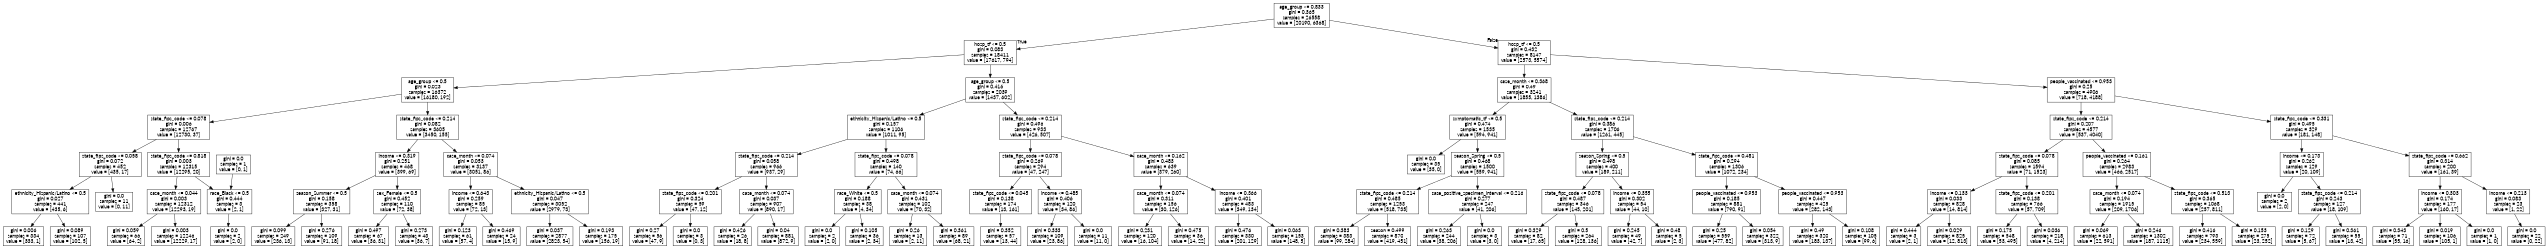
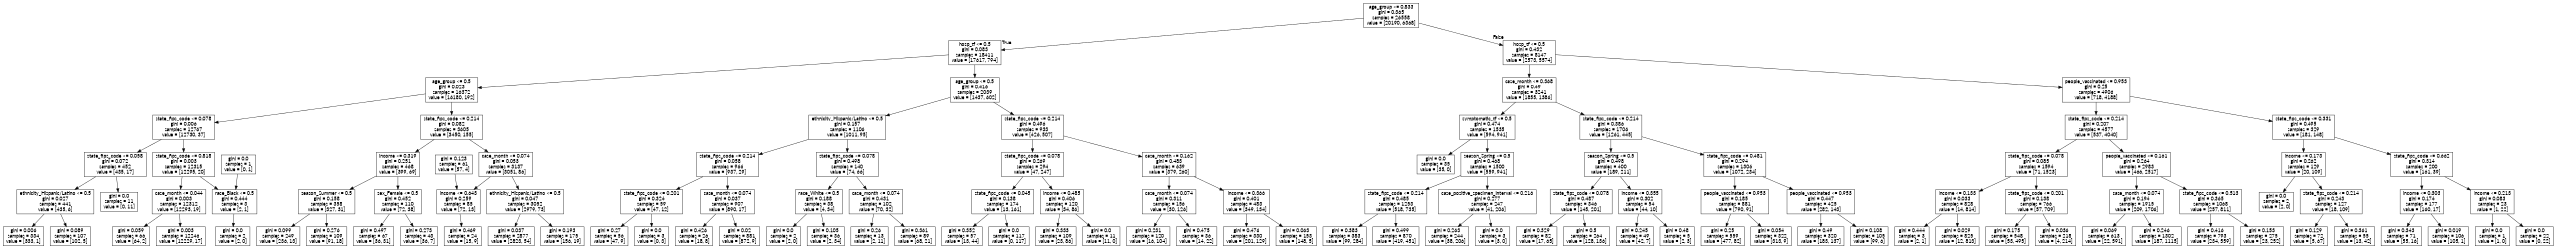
(464, 219) -> (456, 180)
(2462, 219) -> (2492, 219)
(778, 236) -> (739, 236)
none -> (1009, 236)
(1388, 236) -> (1396, 236)
